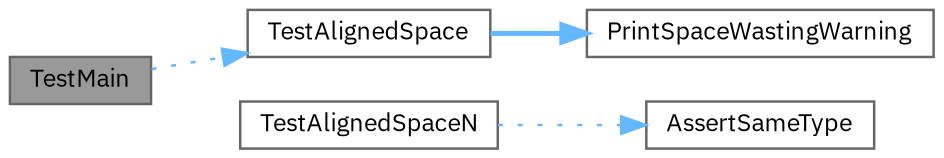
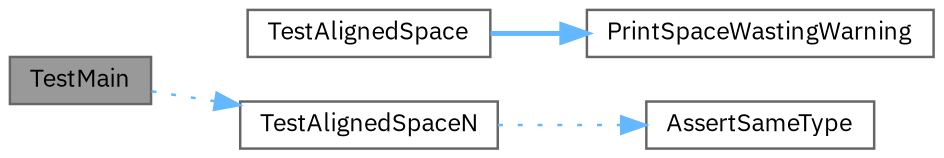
(187, 63) -> (183, 96)
